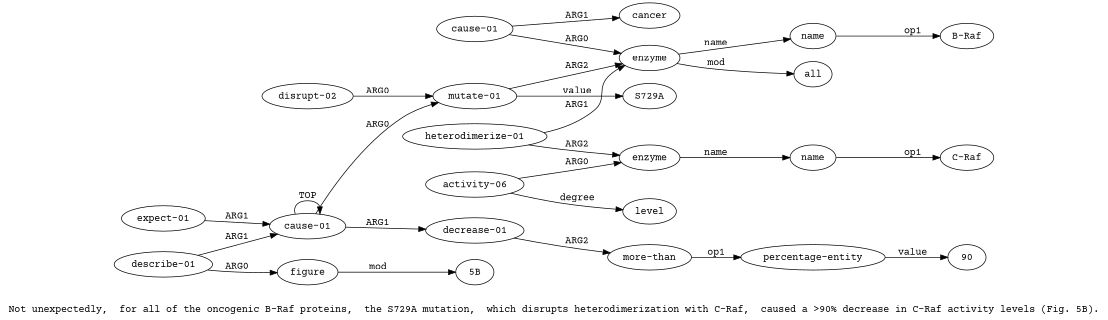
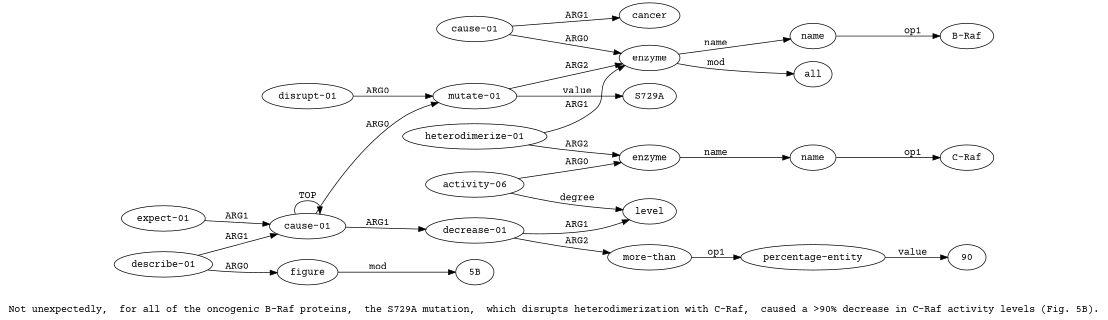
(308, 96) -> (308, 96)
none -> (573, 232)
